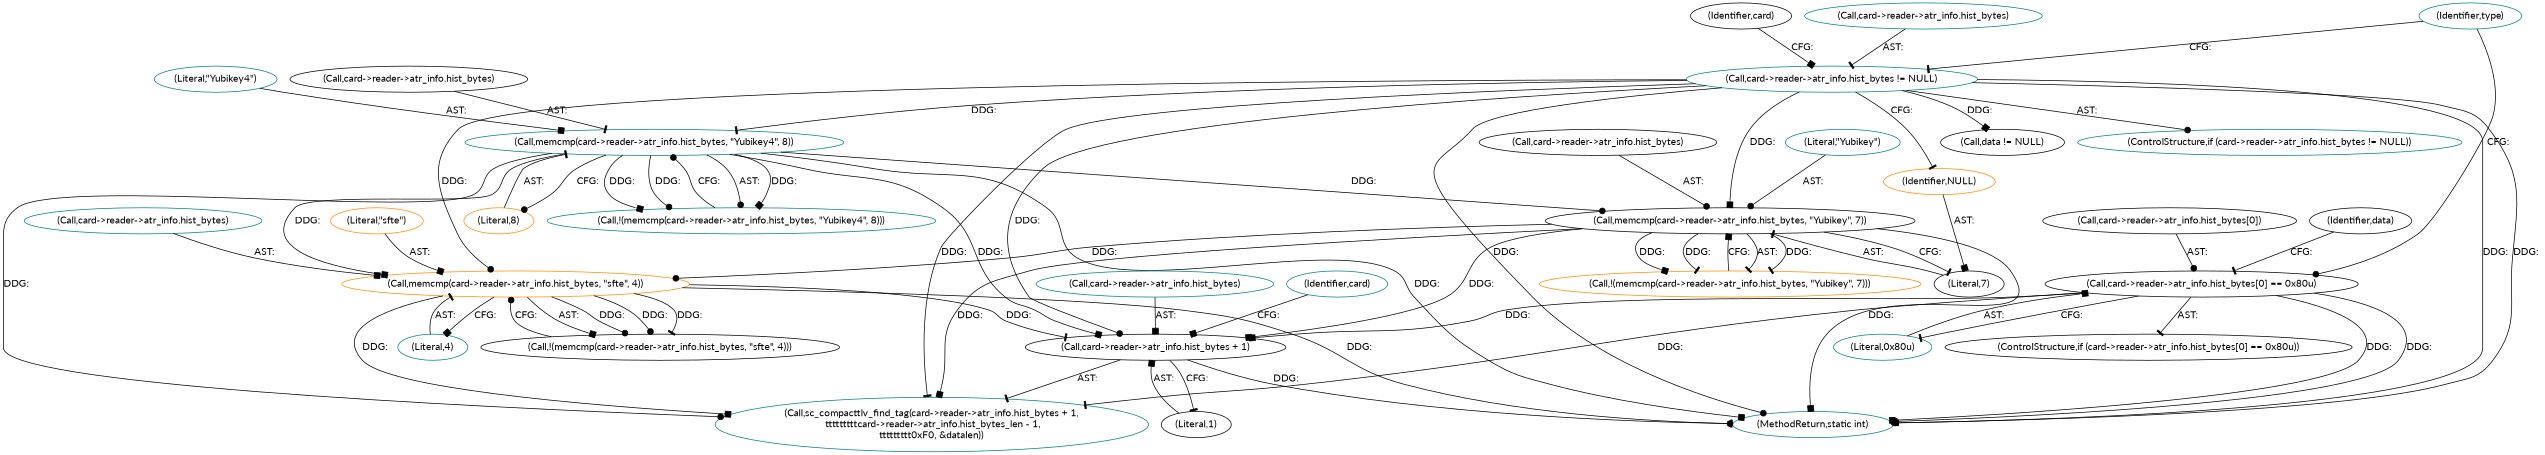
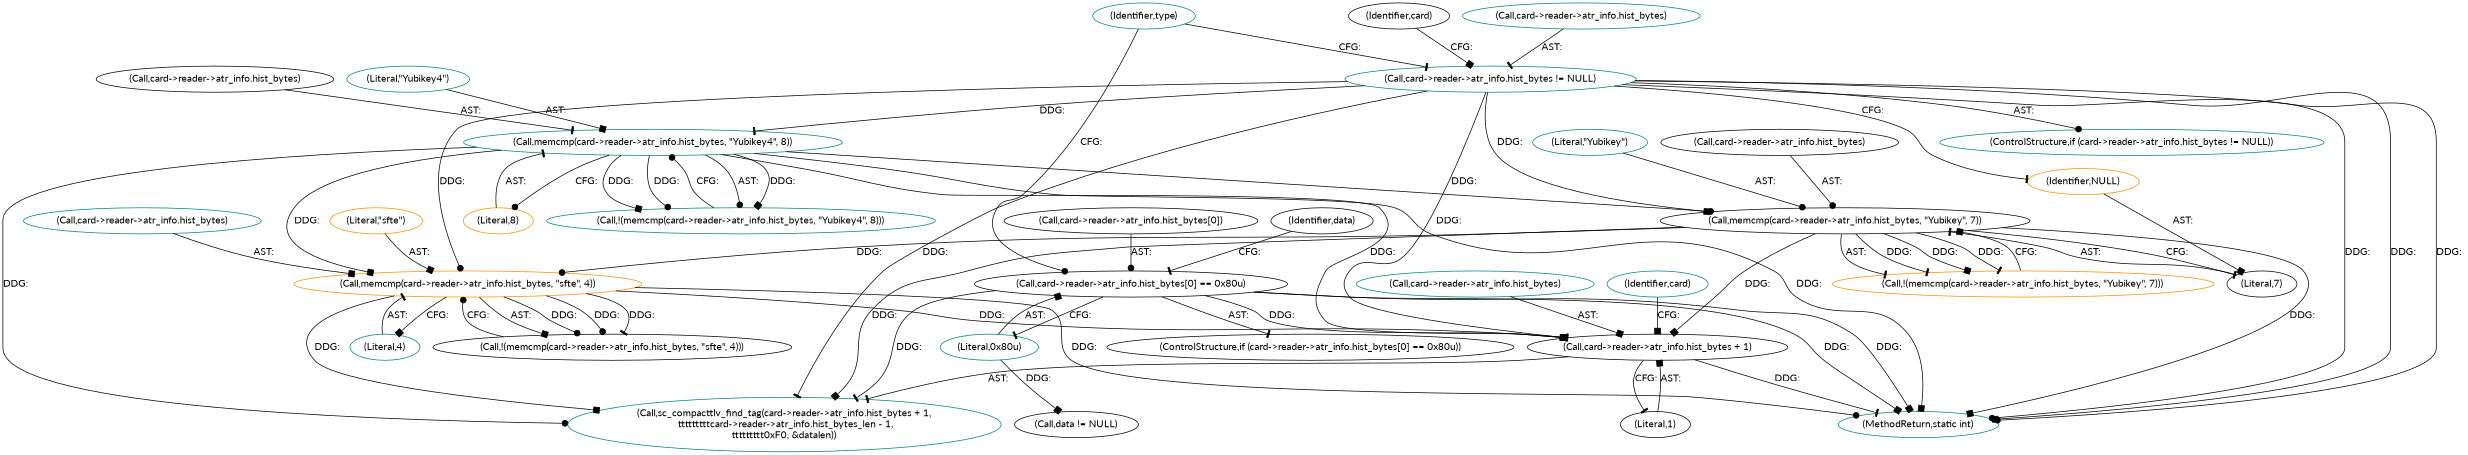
(1944, 103) -> (1026, 385)
(1253, 121) -> (1350, 271)
